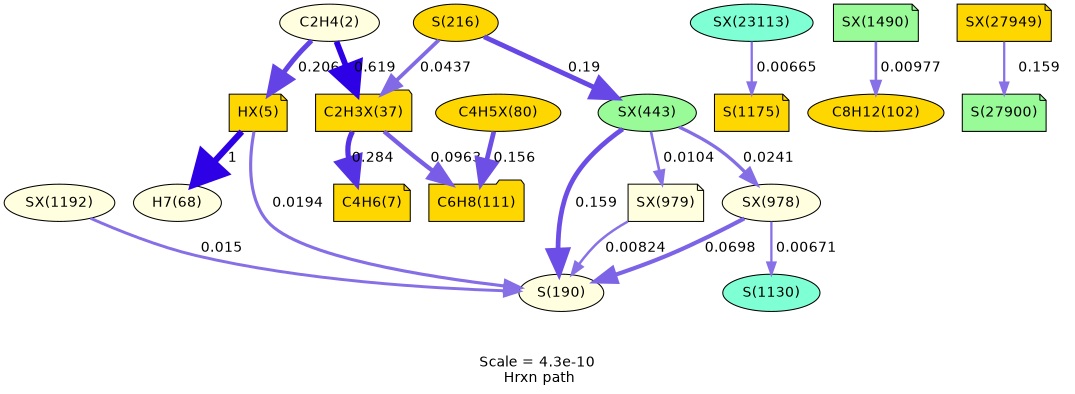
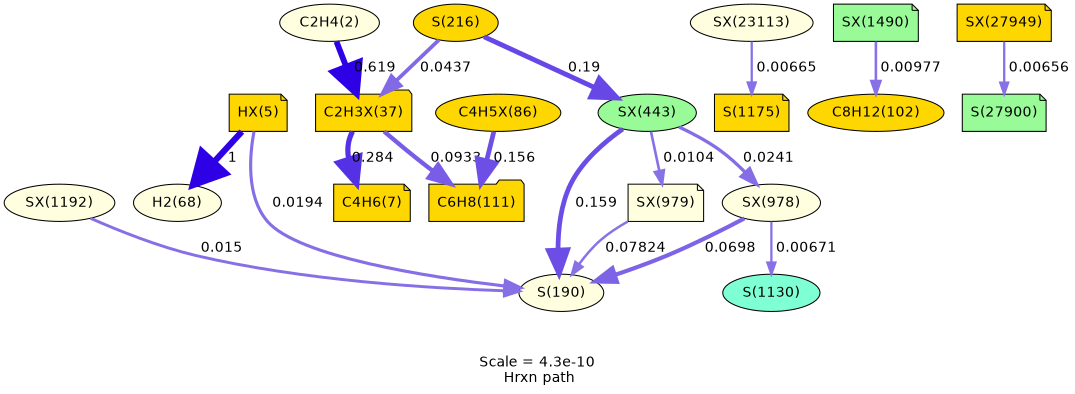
(752, 23) -> (752, 23)
(297, 56) -> none
(1037, 68) -> (1037, 68)
(498, 113) -> (498, 113)
(454, 158) -> (454, 158)
(177, 203) -> (177, 203)
(634, 248) -> (634, 248)
